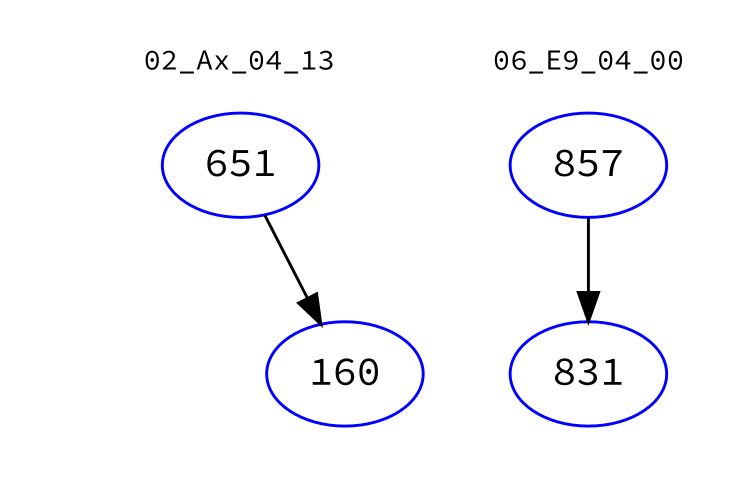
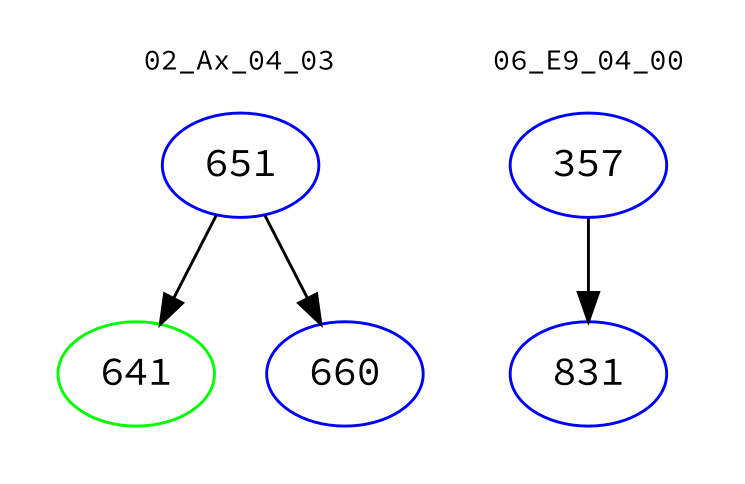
(241, 62) -> (241, 62)
(588, 165) -> (588, 165)
none -> (136, 374)
(345, 374) -> (345, 374)
